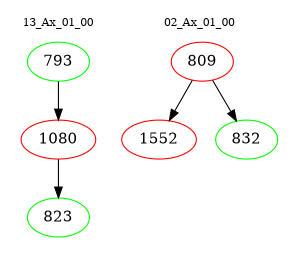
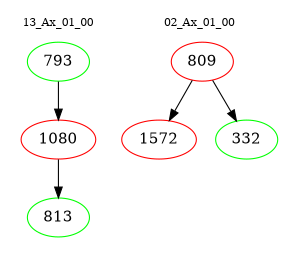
(159, 140) -> (159, 140)
(247, 140) -> (247, 140)
(58, 217) -> (58, 217)
